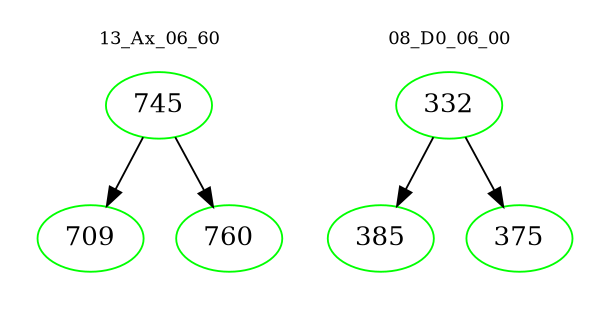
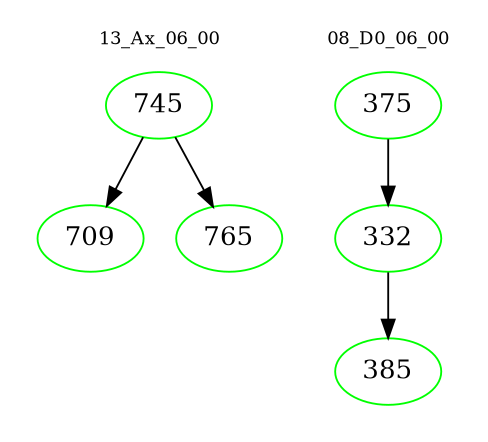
(160, 40) -> (160, 40)
(480, 164) -> (388, 163)
(229, 238) -> (229, 238)
